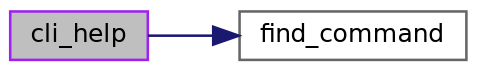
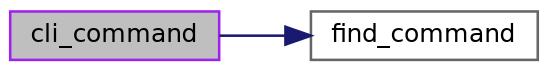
(79, 36) -> (115, 36)
